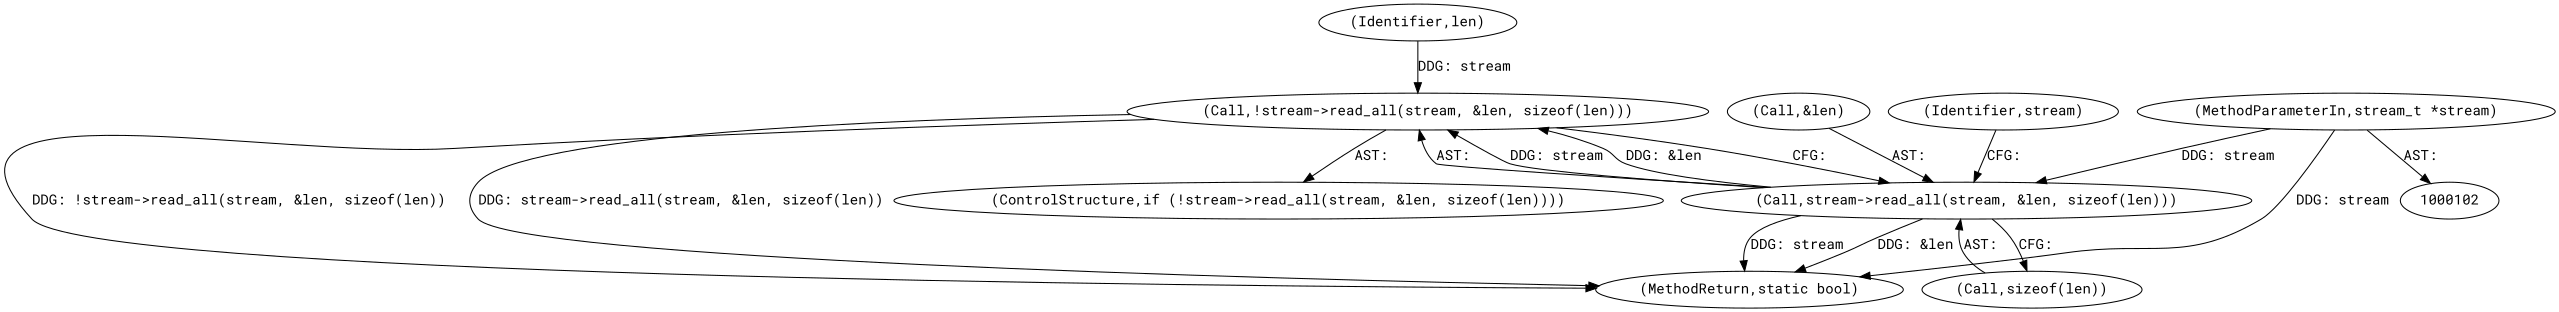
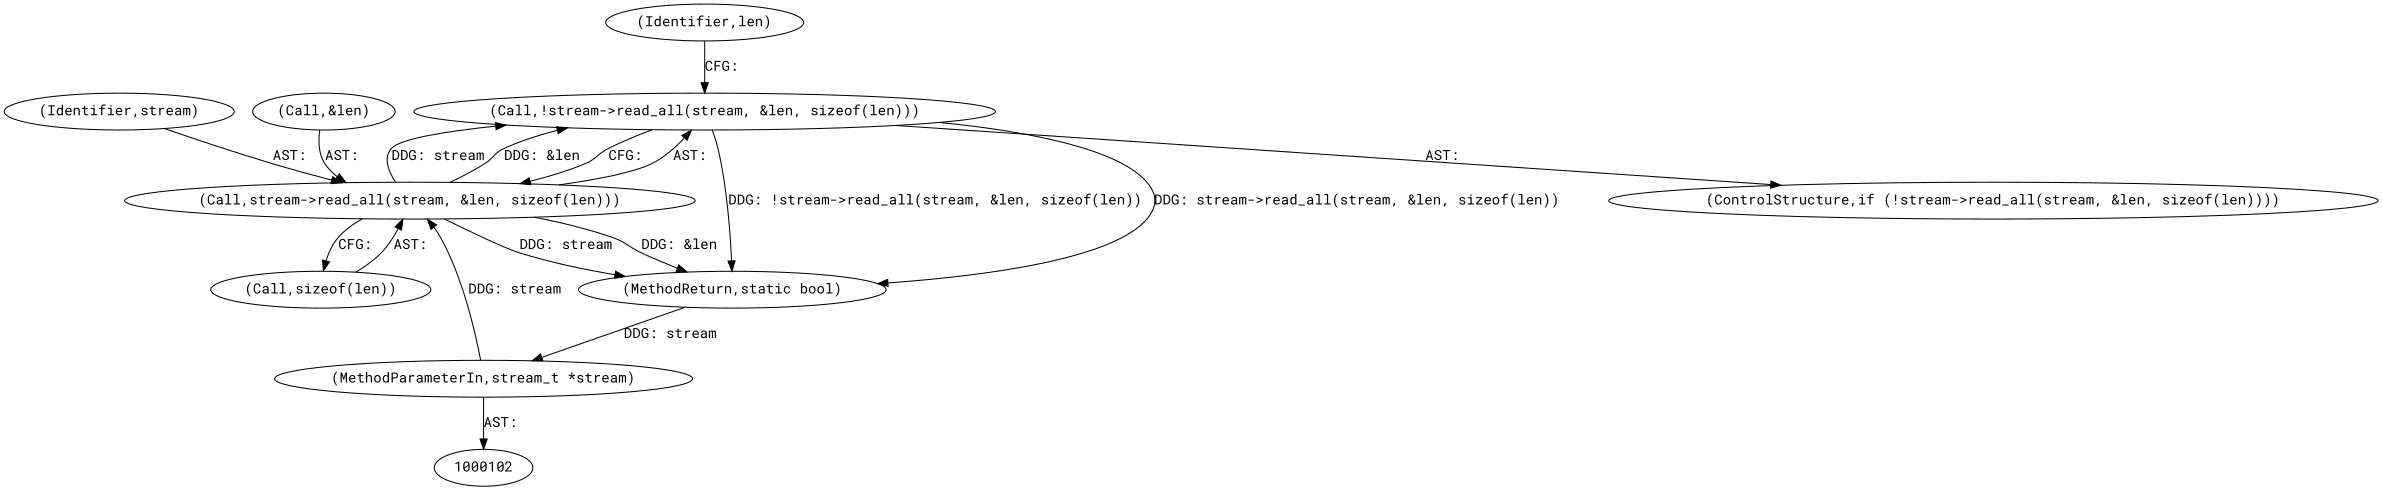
(1464, 67) -> (726, 67)
(2008, 156) -> (294, 156)
(2126, 249) -> (613, 332)
